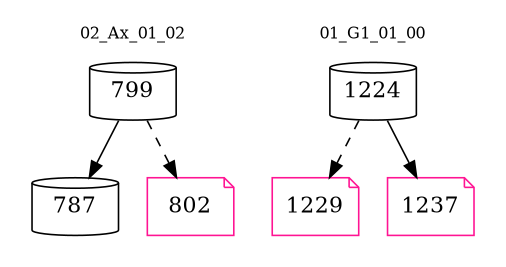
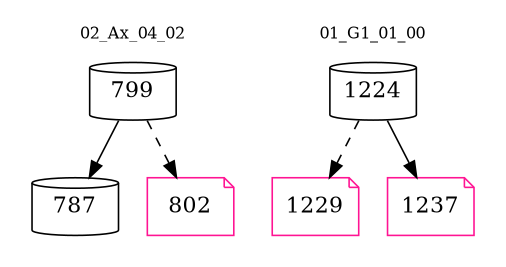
(133, 34) -> (133, 34)
